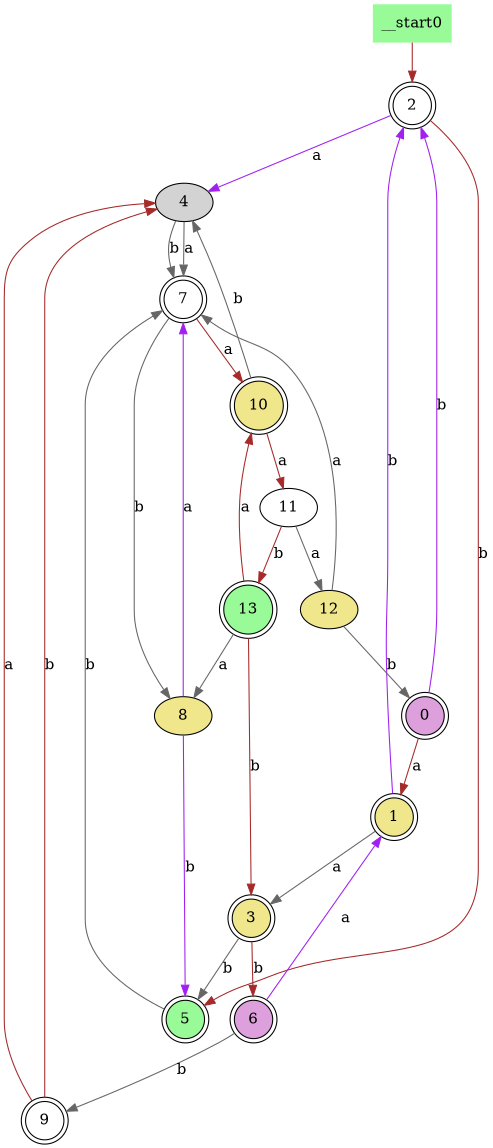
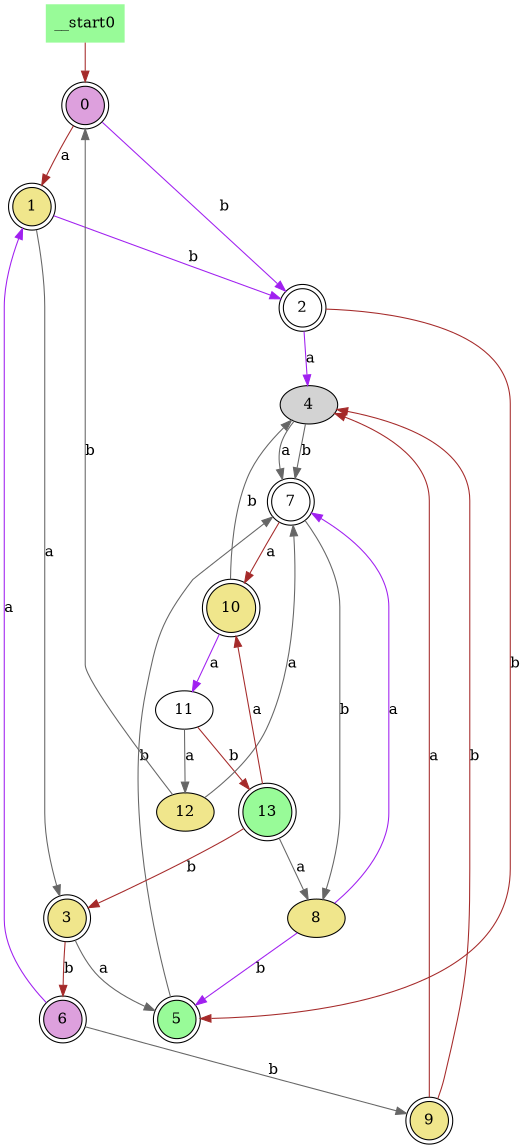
(412, 57) -> (85, 57)
(274, 456) -> (208, 658)
(228, 969) -> (104, 969)
(45, 1121) -> (429, 1121)
